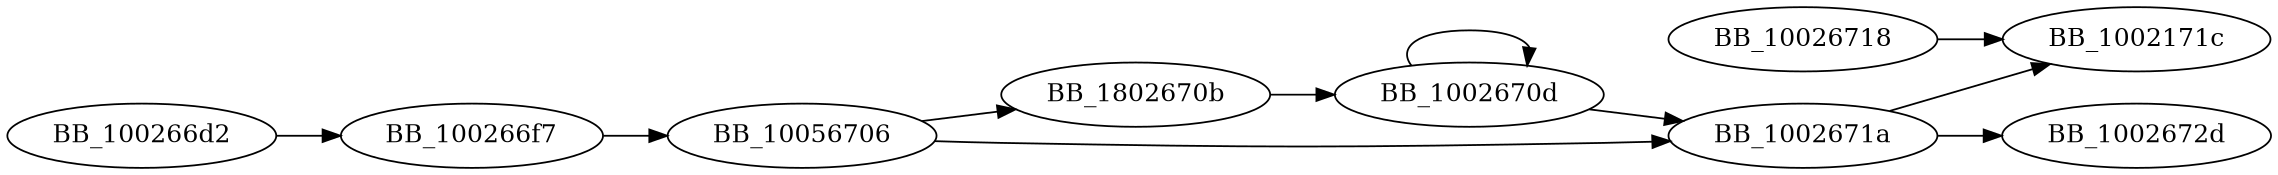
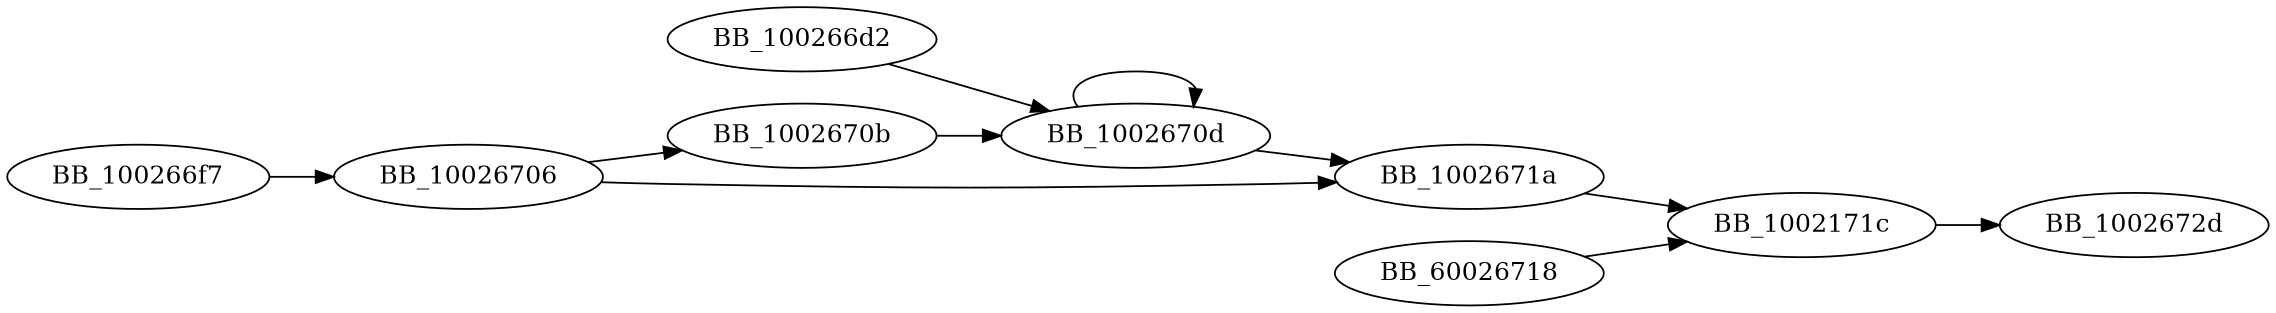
(1803, 39) -> (1469, 273)
(1136, 95) -> (802, 136)
(300, 136) -> (960, 85)
(802, 136) -> (468, 177)
(1961, 136) -> (1958, 225)
